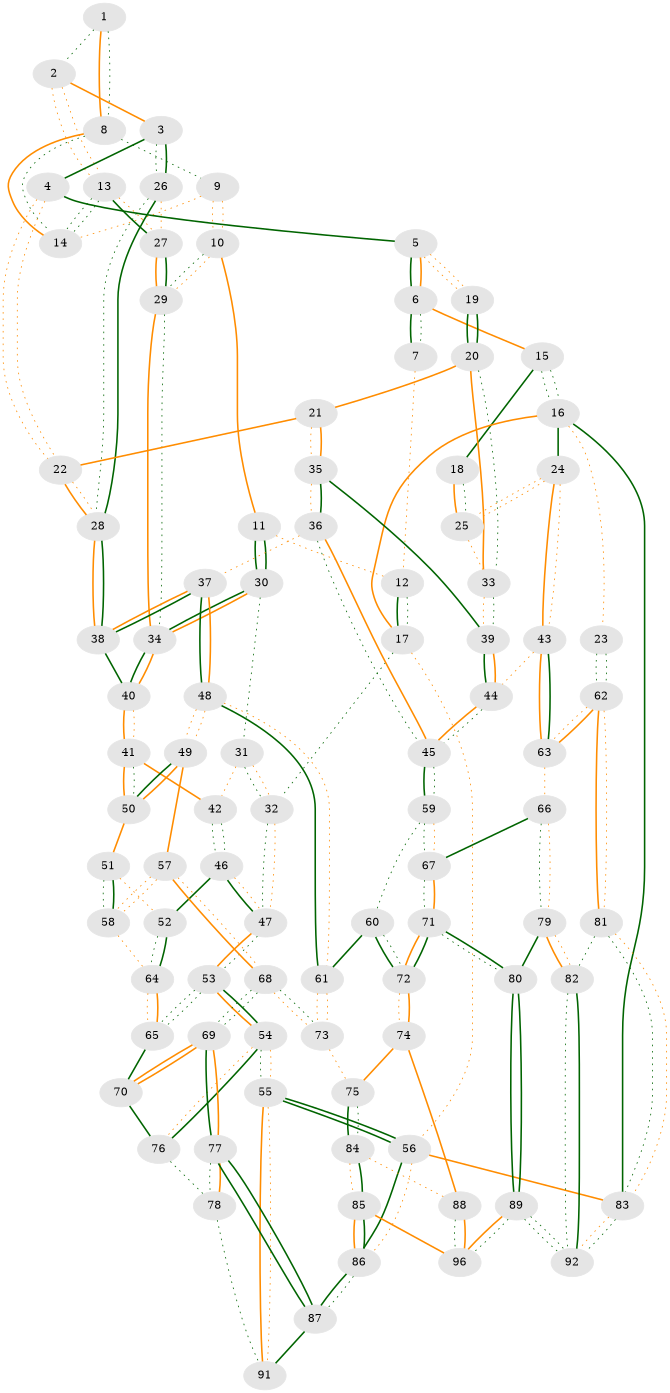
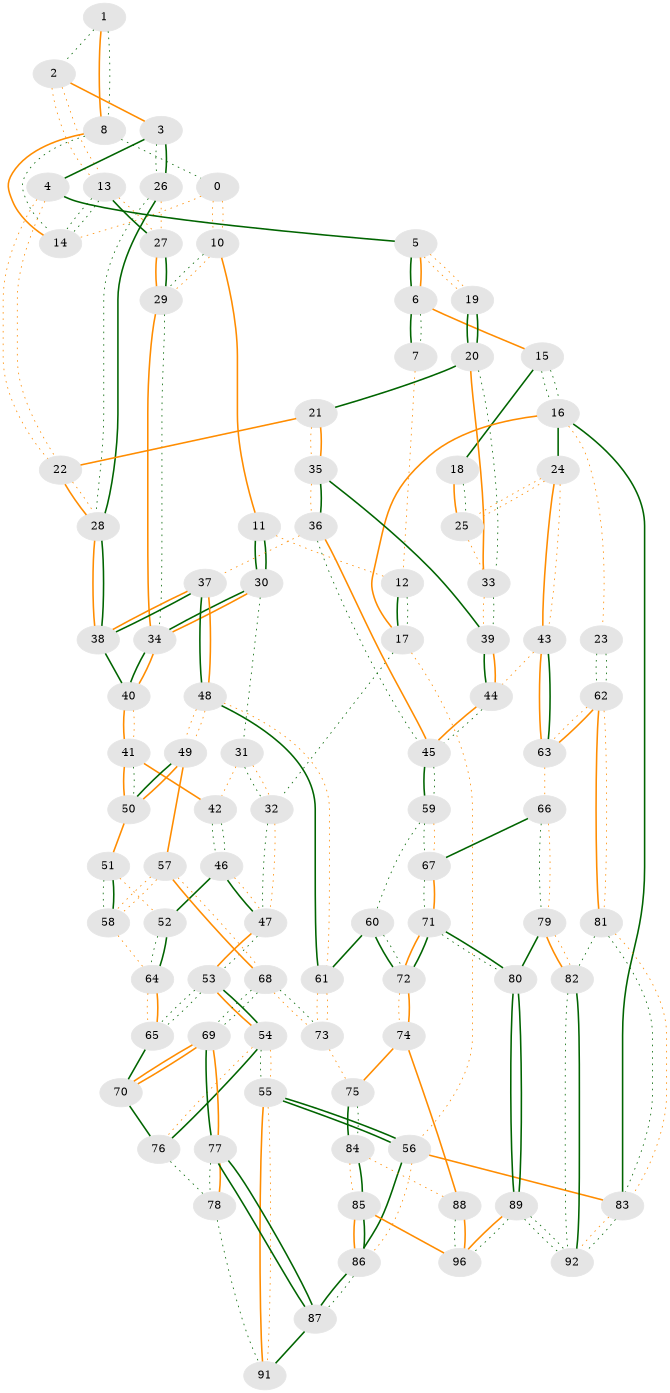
(218, 187) -> (218, 187)
(396, 388) -> (396, 388)
